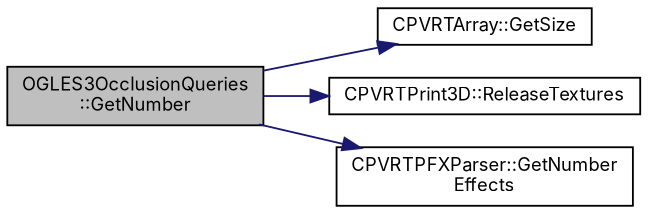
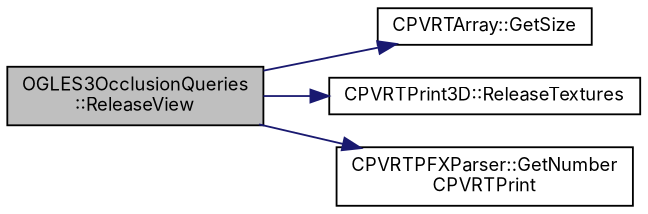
(135, 96) -> (135, 96)
(485, 177) -> (485, 177)
